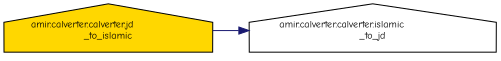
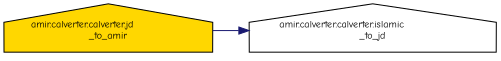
(108, 31) -> (108, 31)
